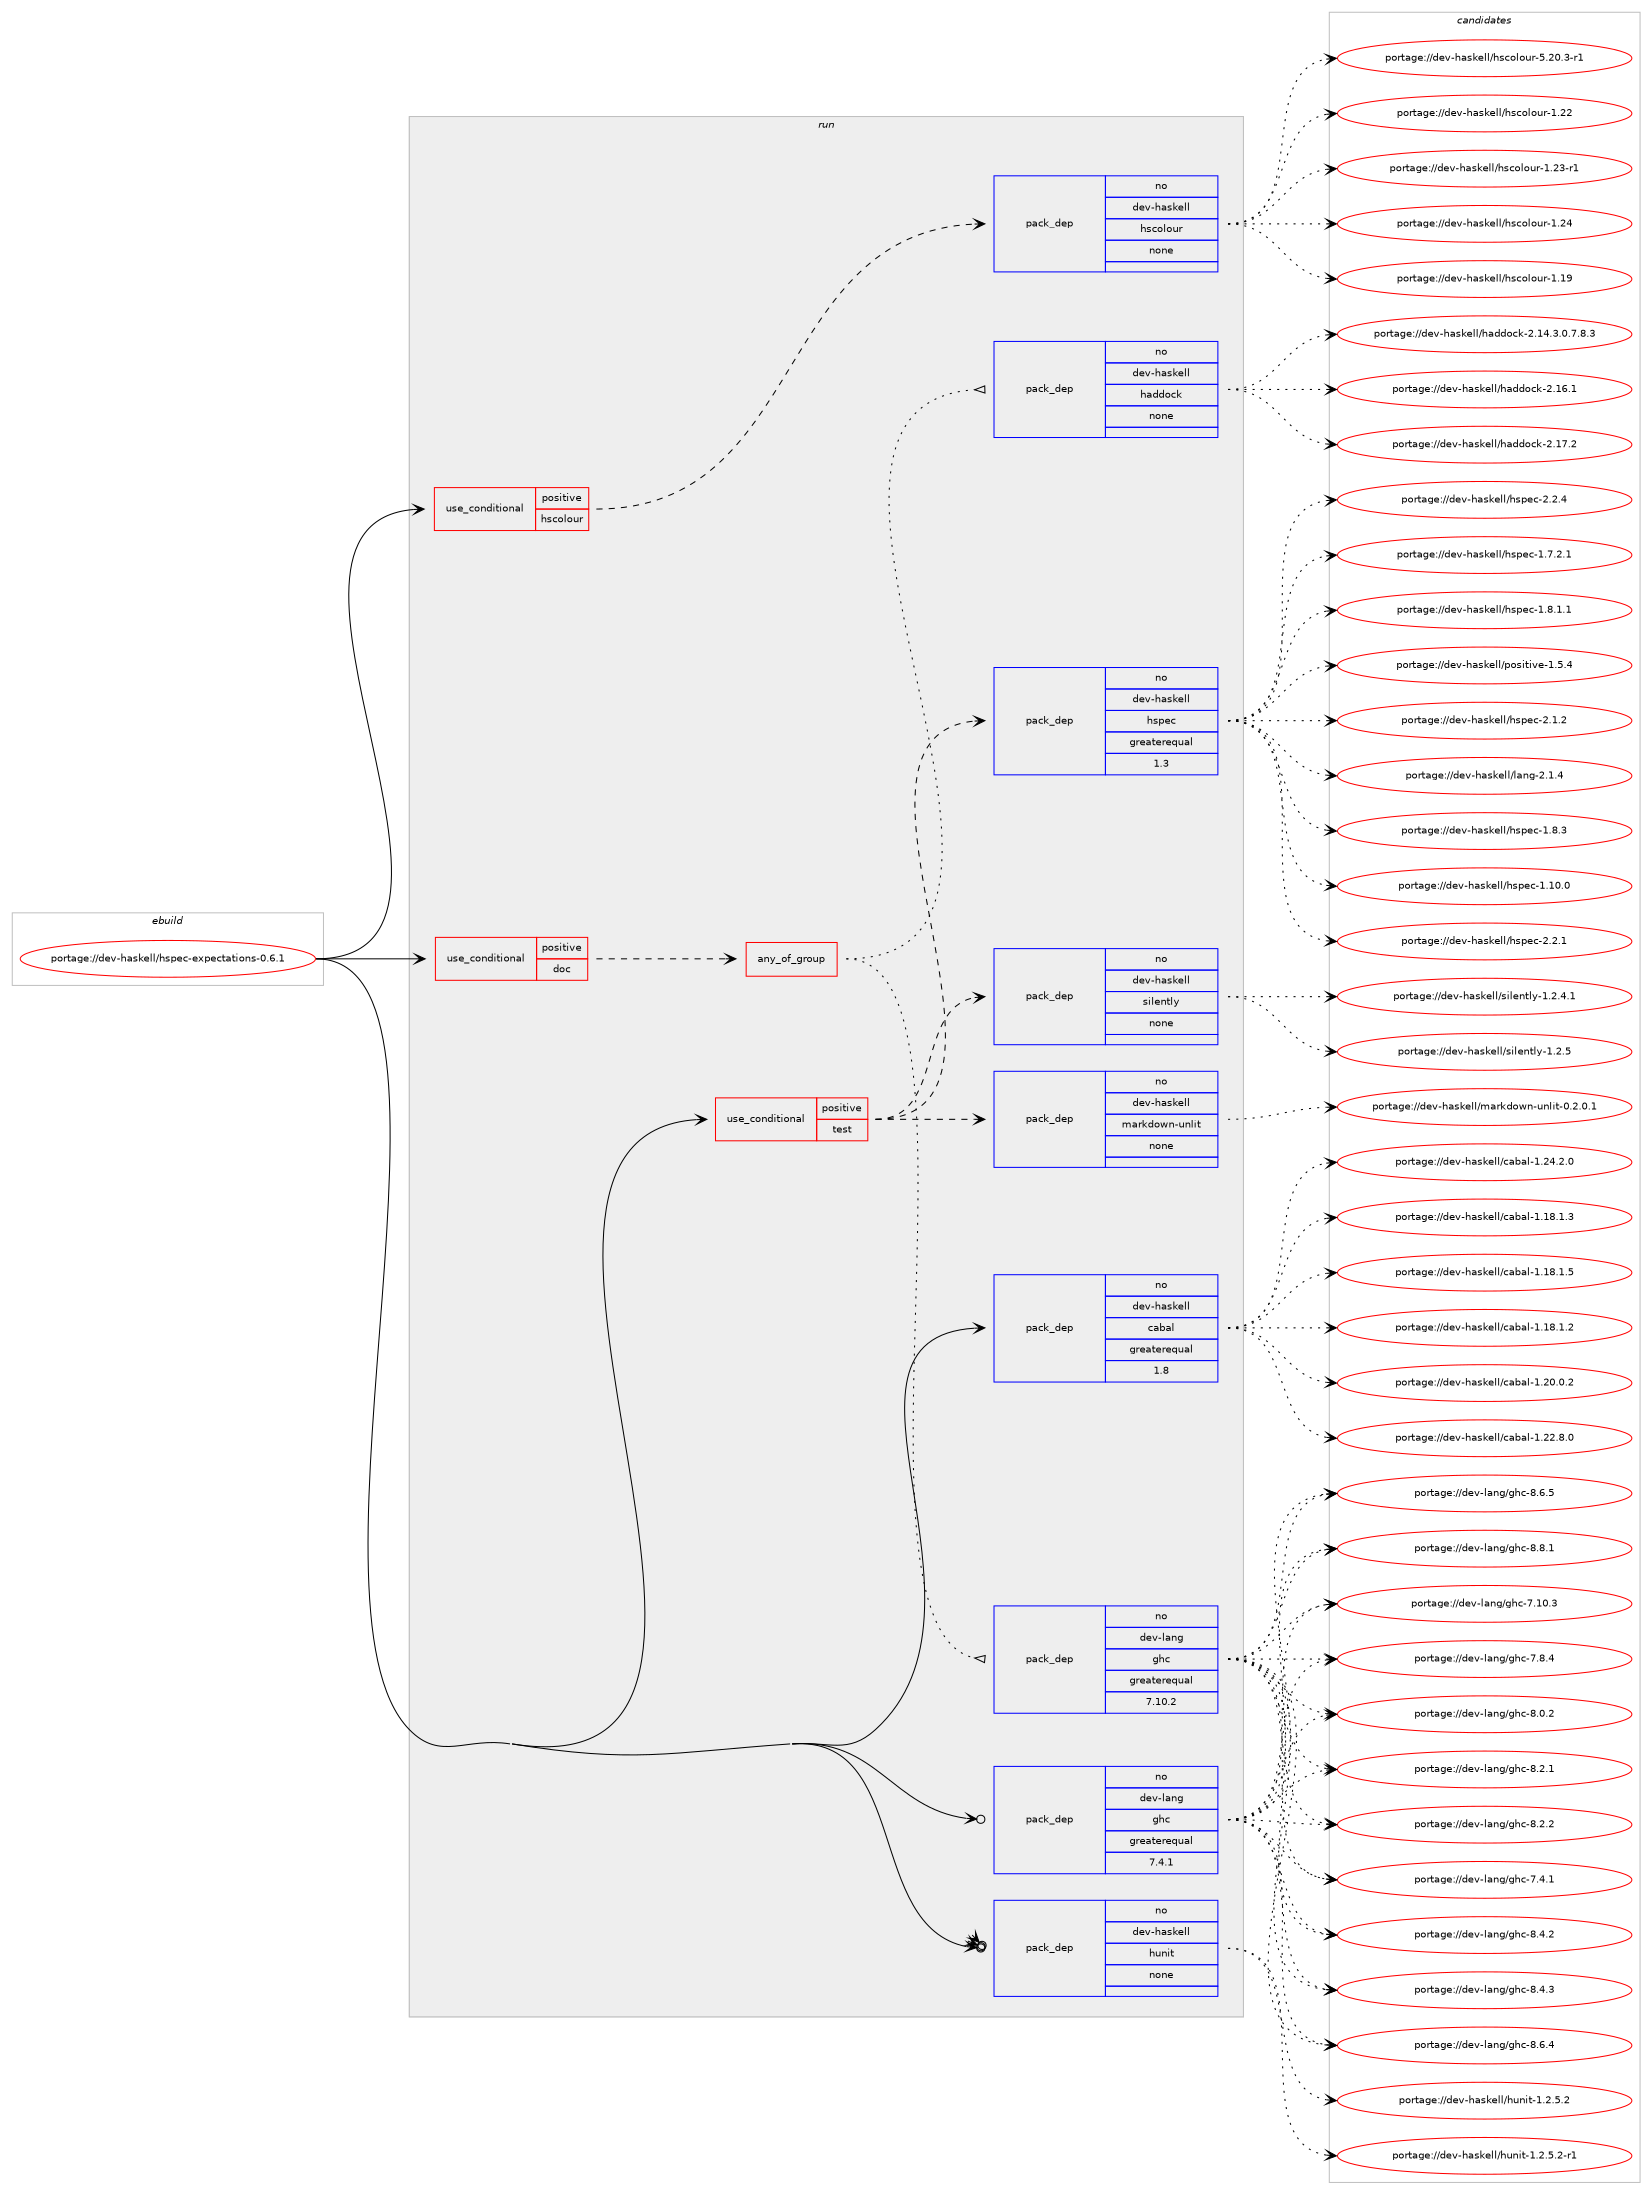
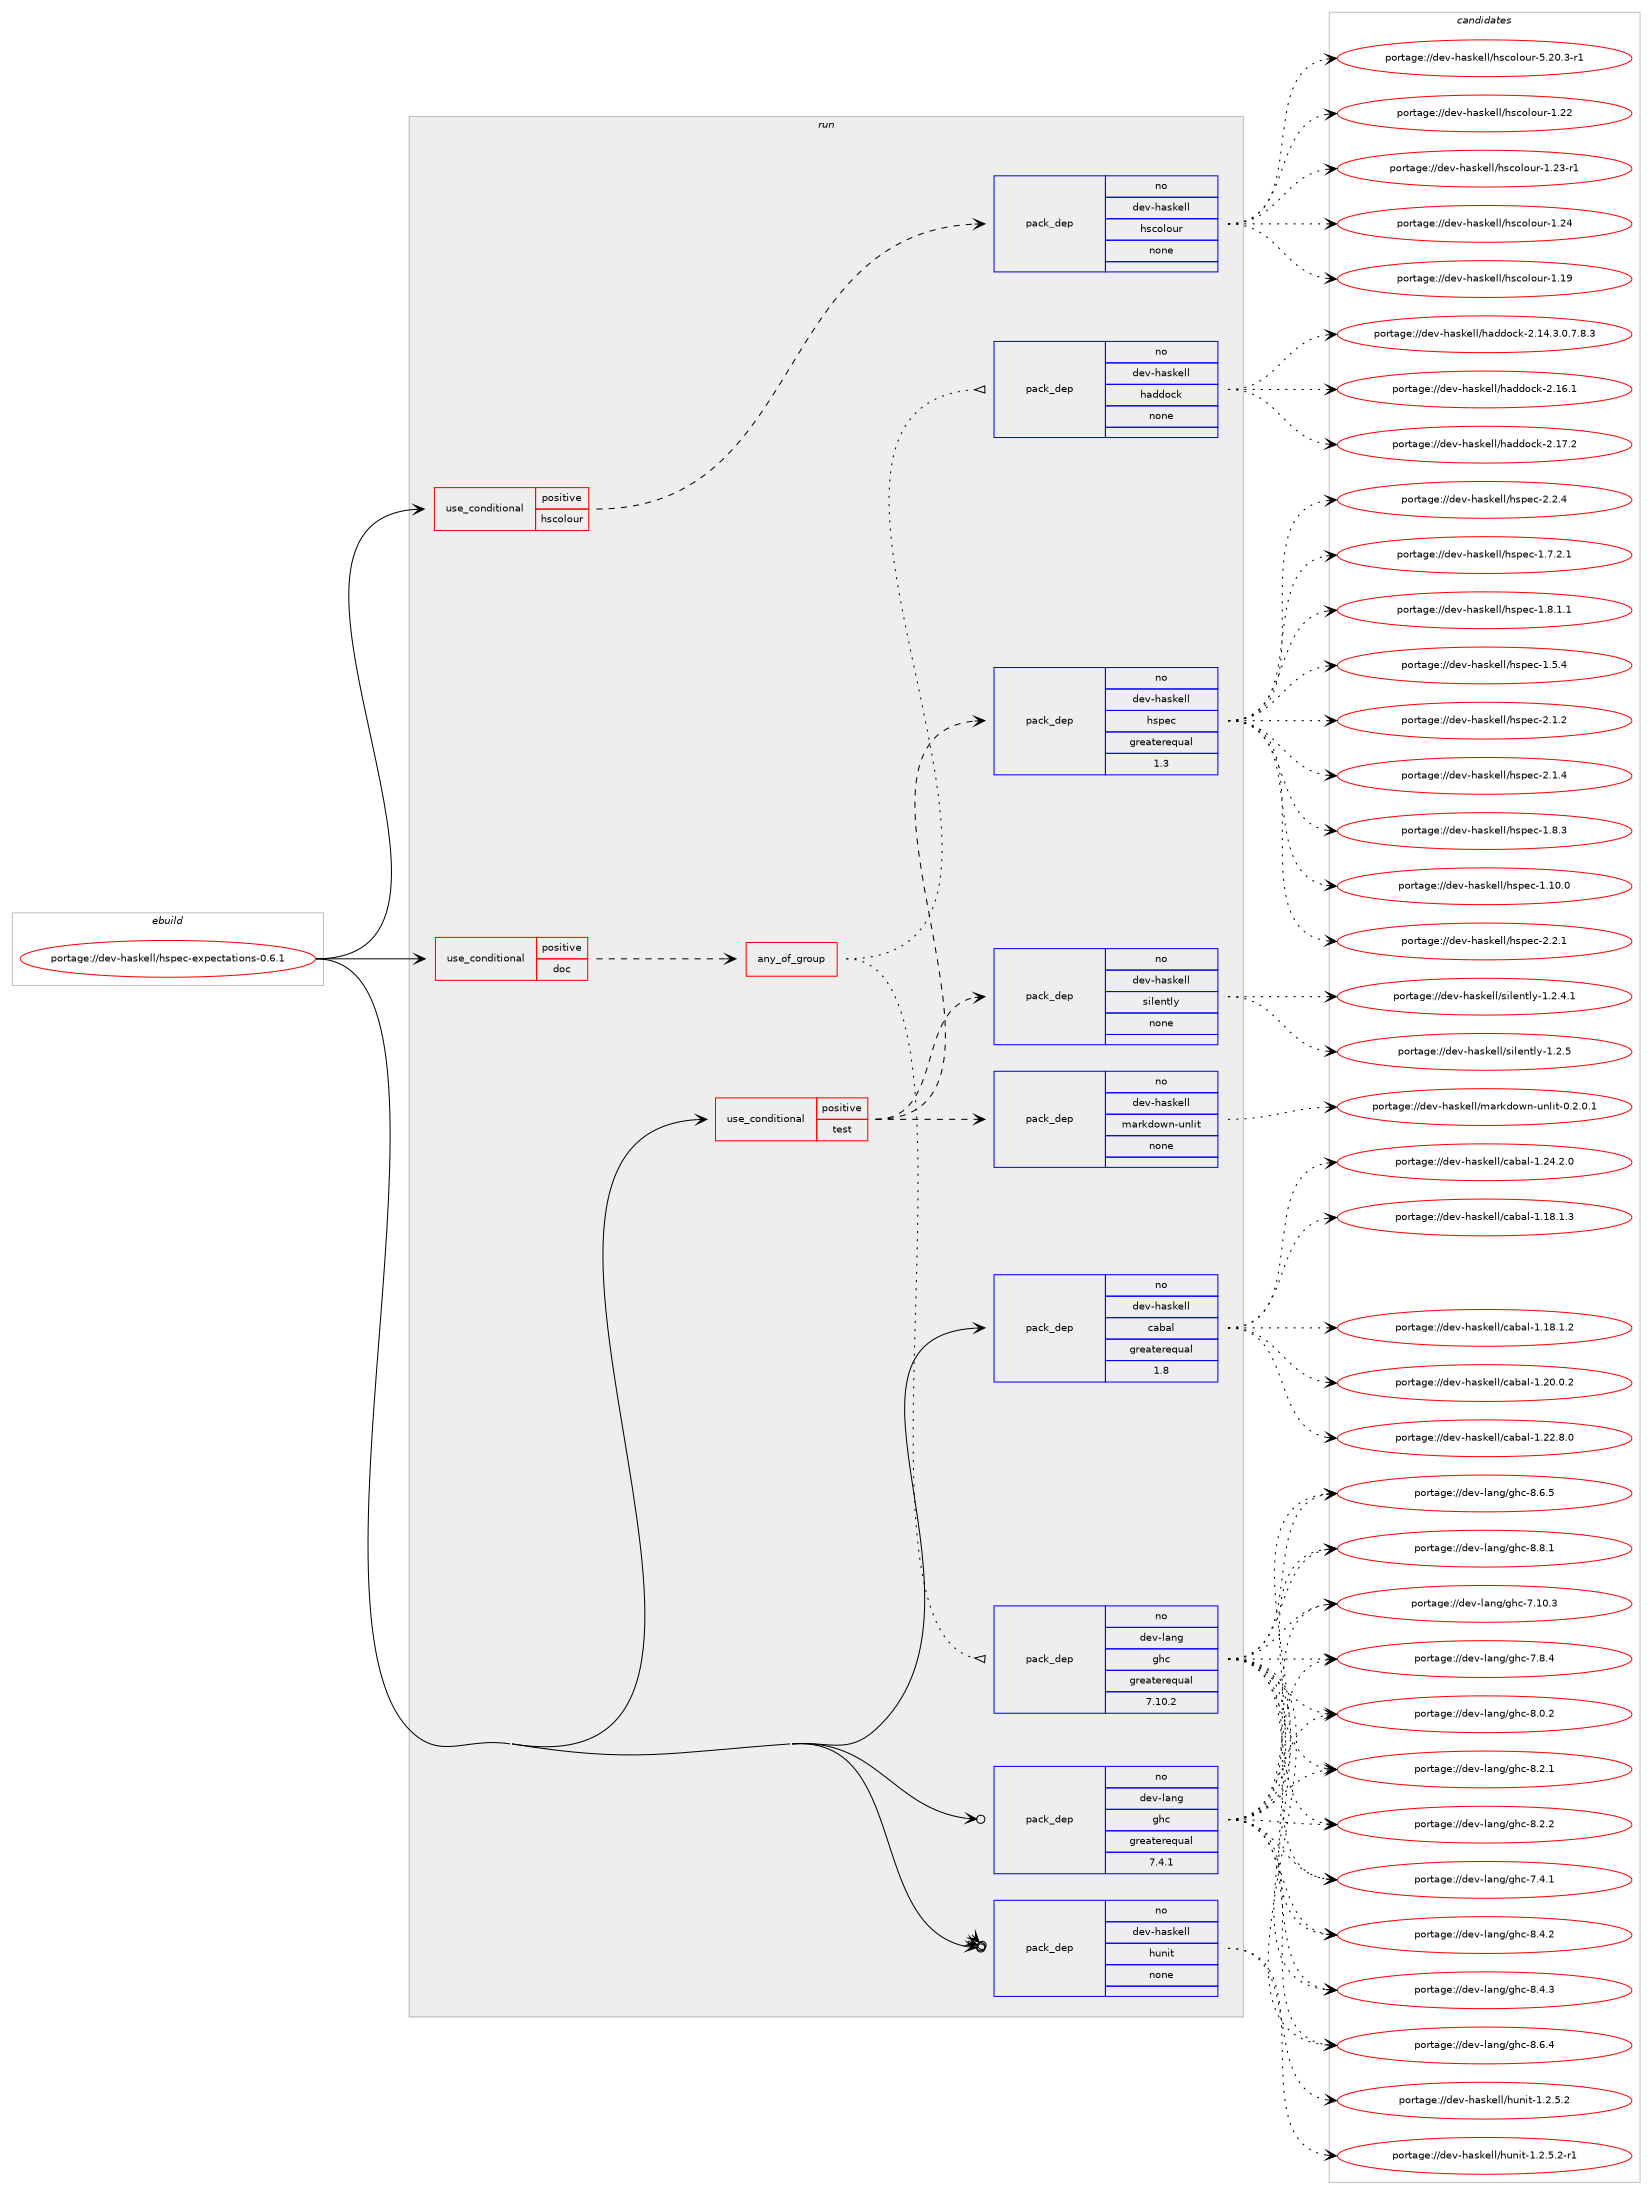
(1485, 665) -> (1485, 665)
(1485, 776) -> (1485, 776)
(1485, 1273) -> none
